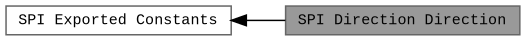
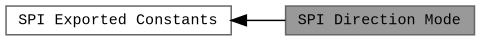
(403, 20) -> (380, 20)
